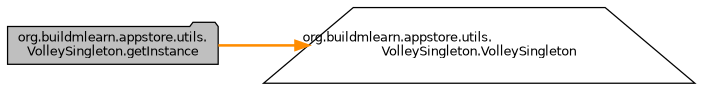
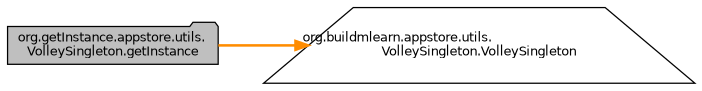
(113, 45) -> (113, 45)
